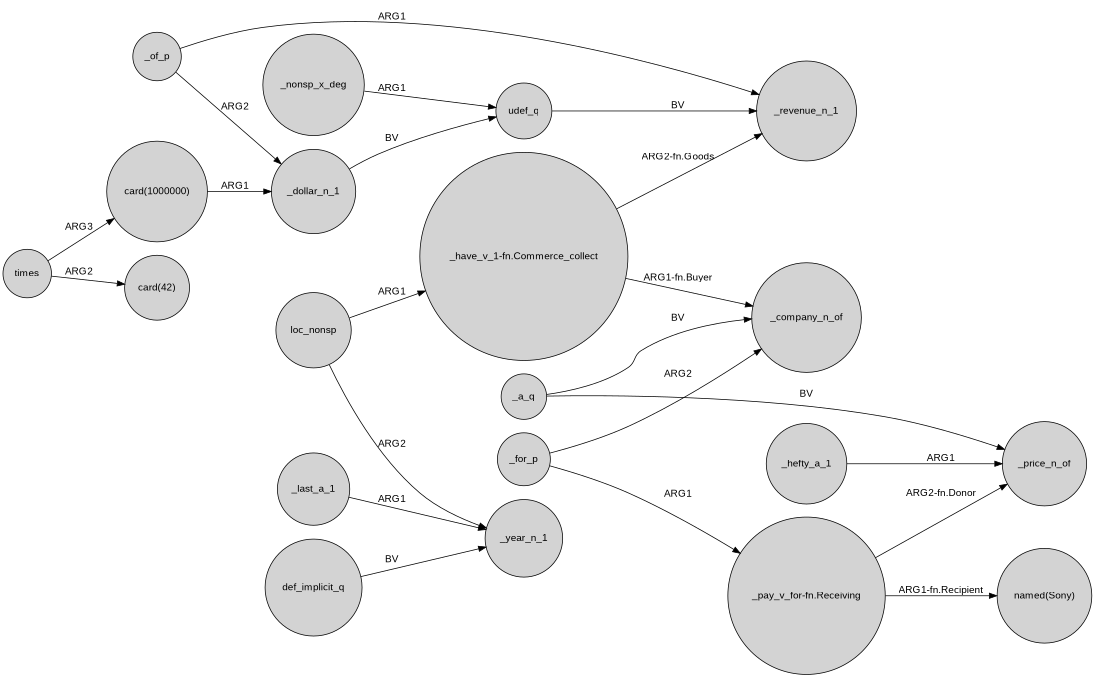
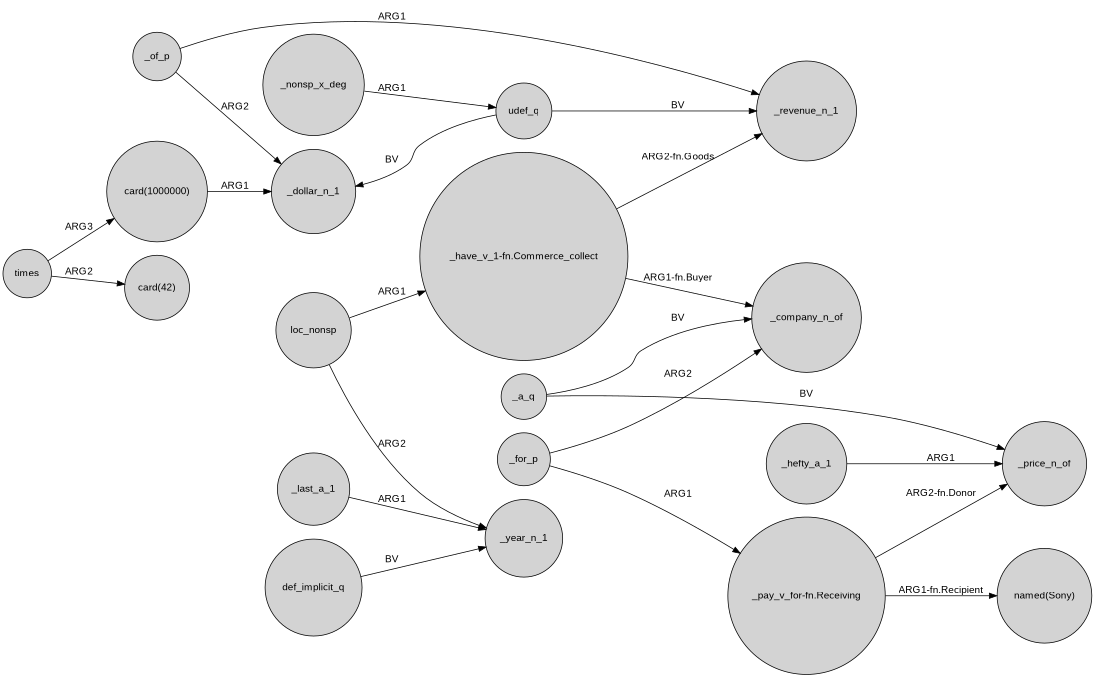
(417, 139) -> (424, 142)
